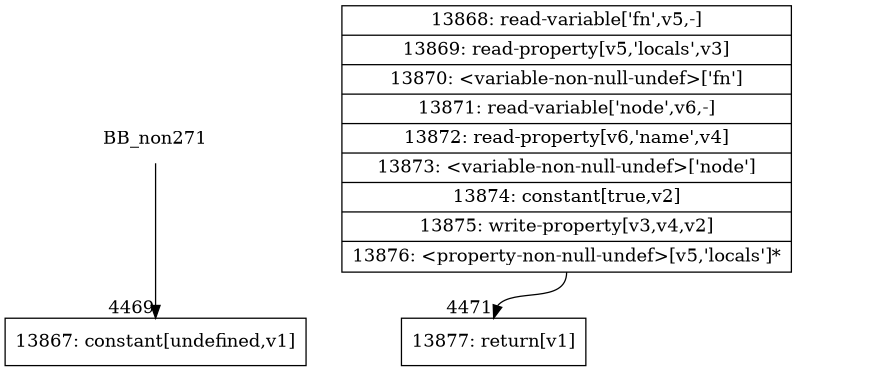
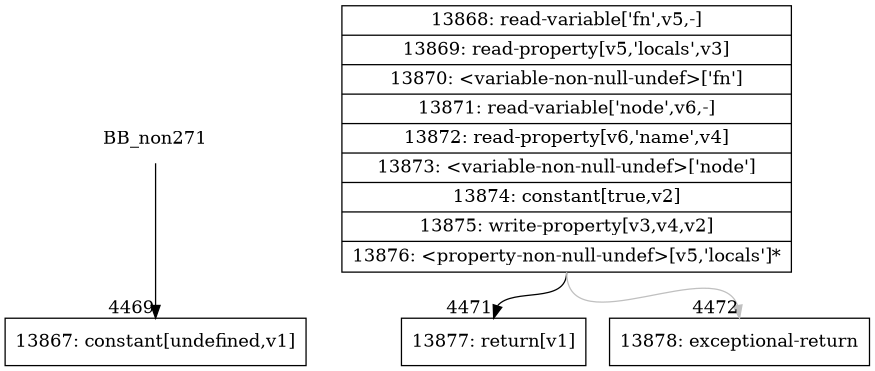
none -> (740, 342)
